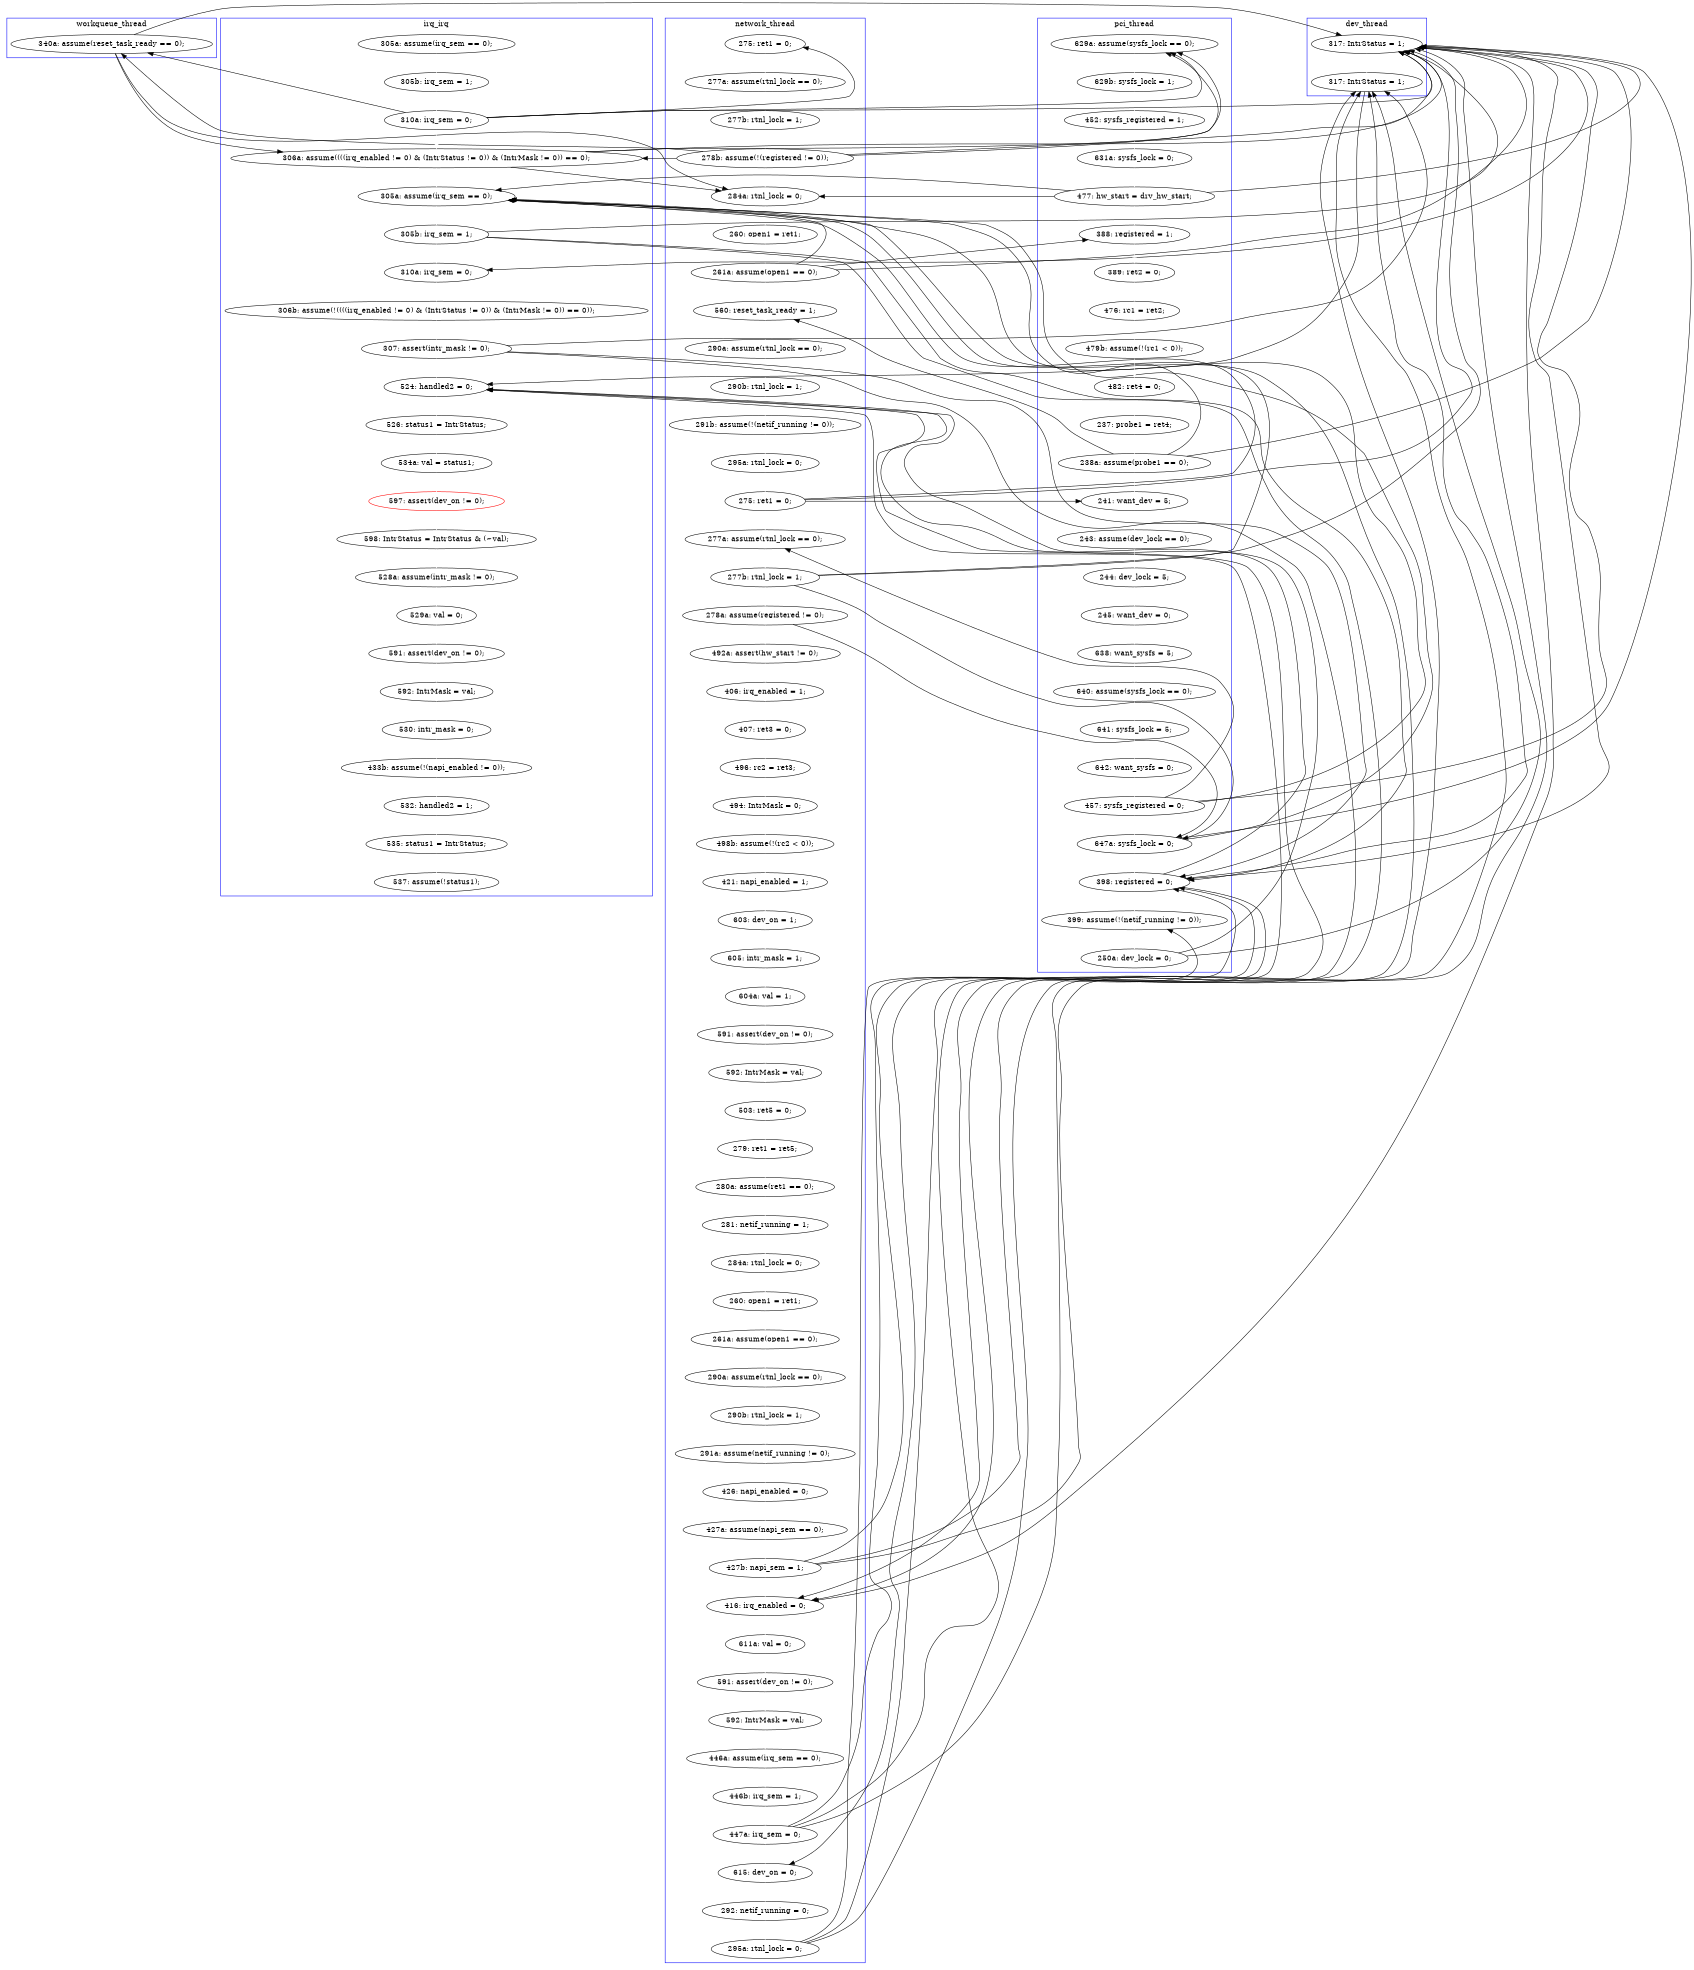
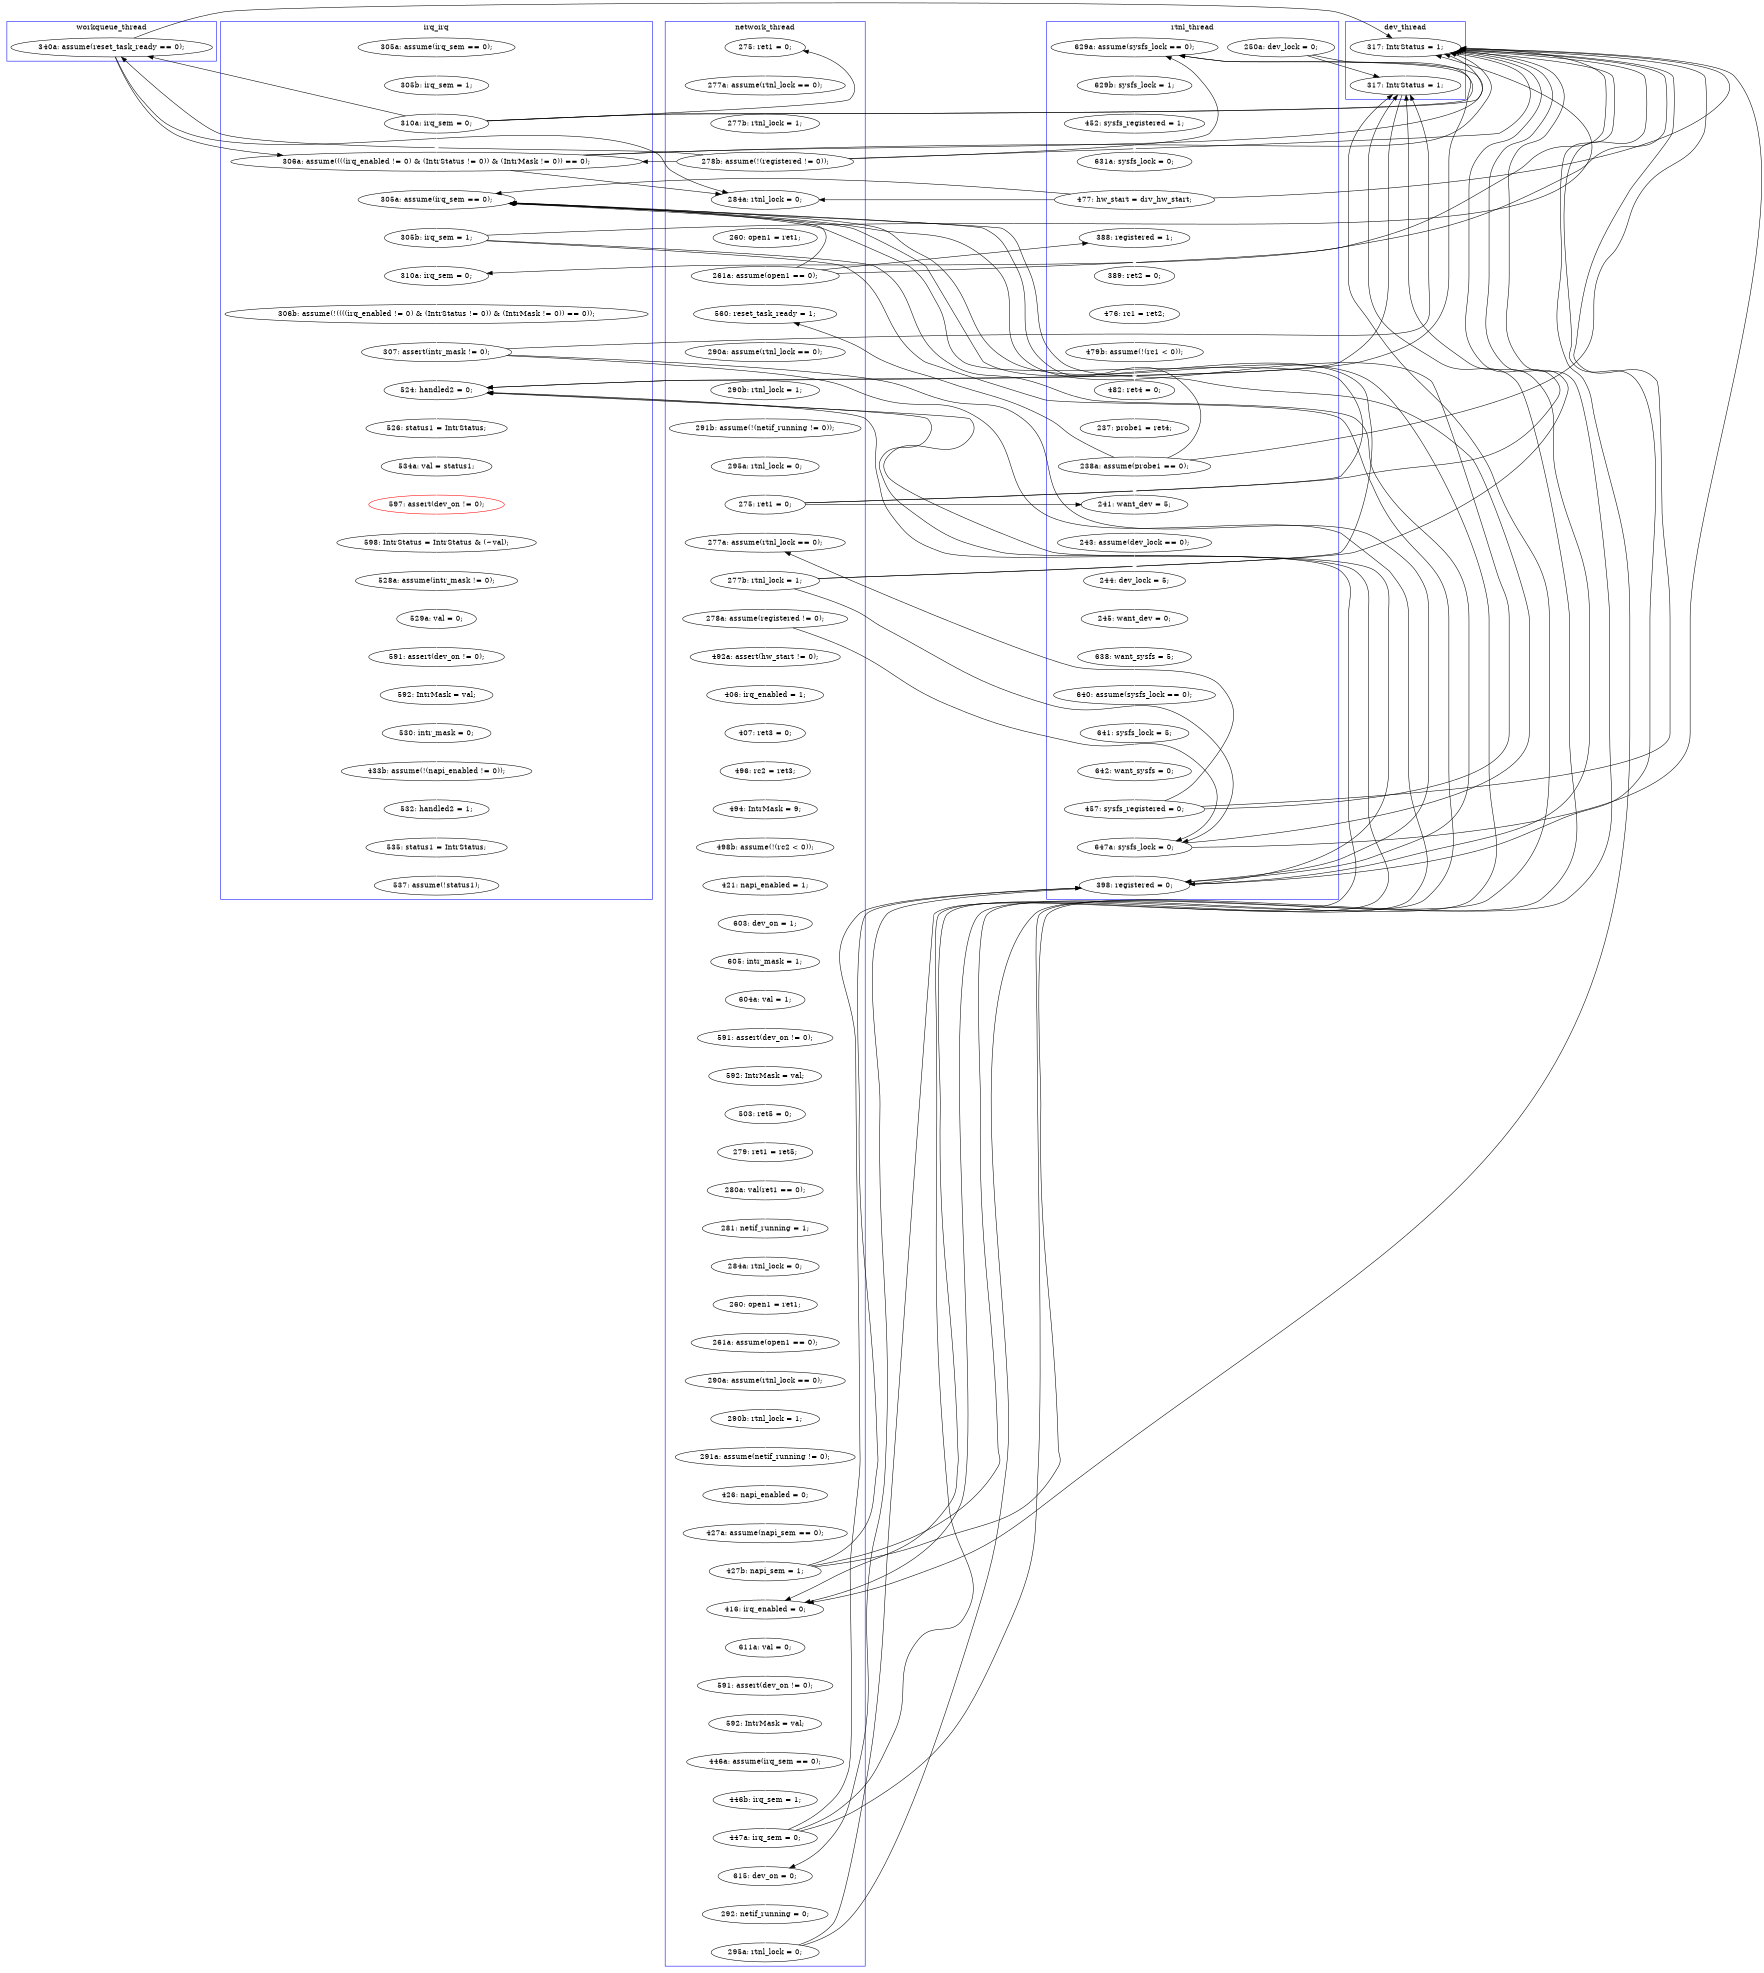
(1135, 24) -> (1193, 28)
(765, 806) -> (765, 809)
(1135, 920) -> none
(765, 1187) -> (765, 1190)
